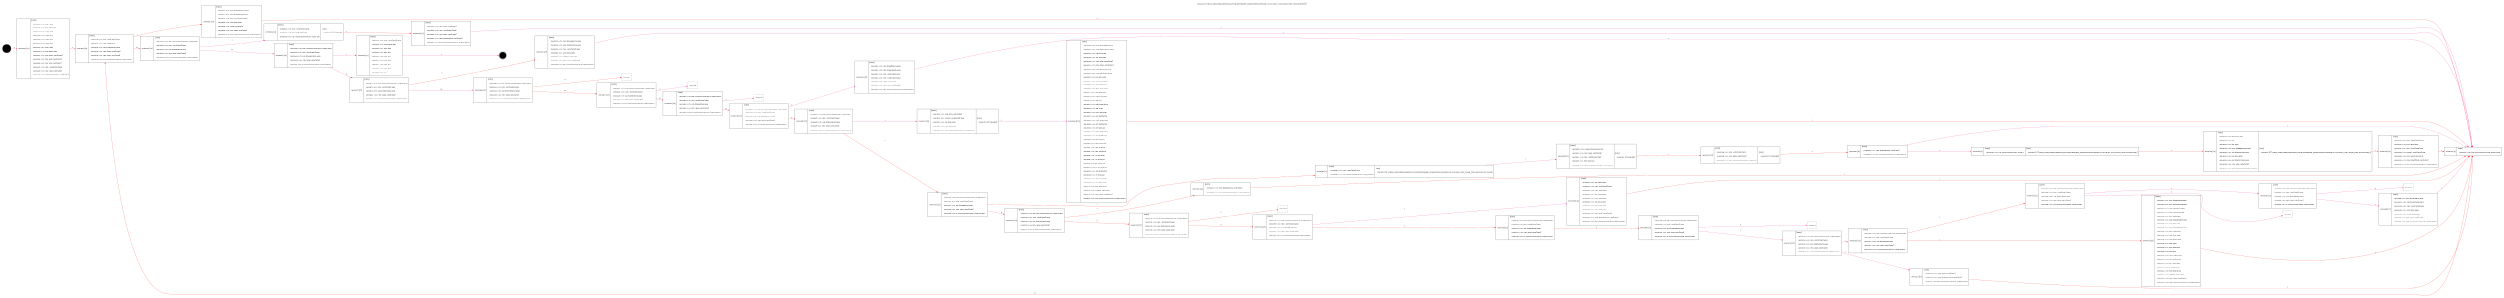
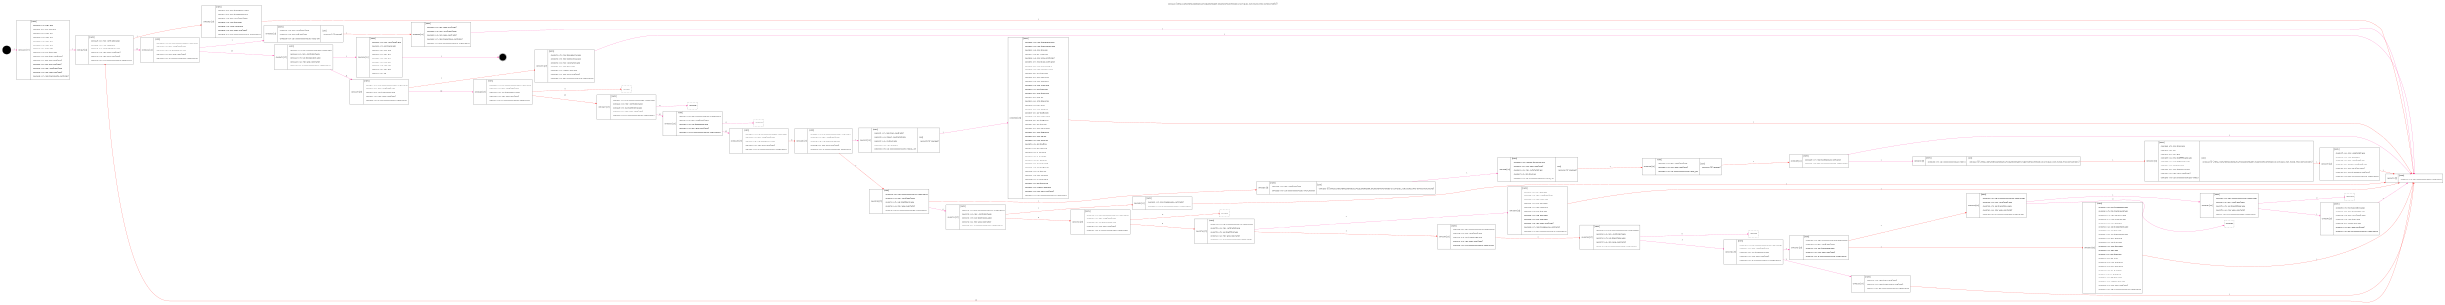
(885, 77) -> none
